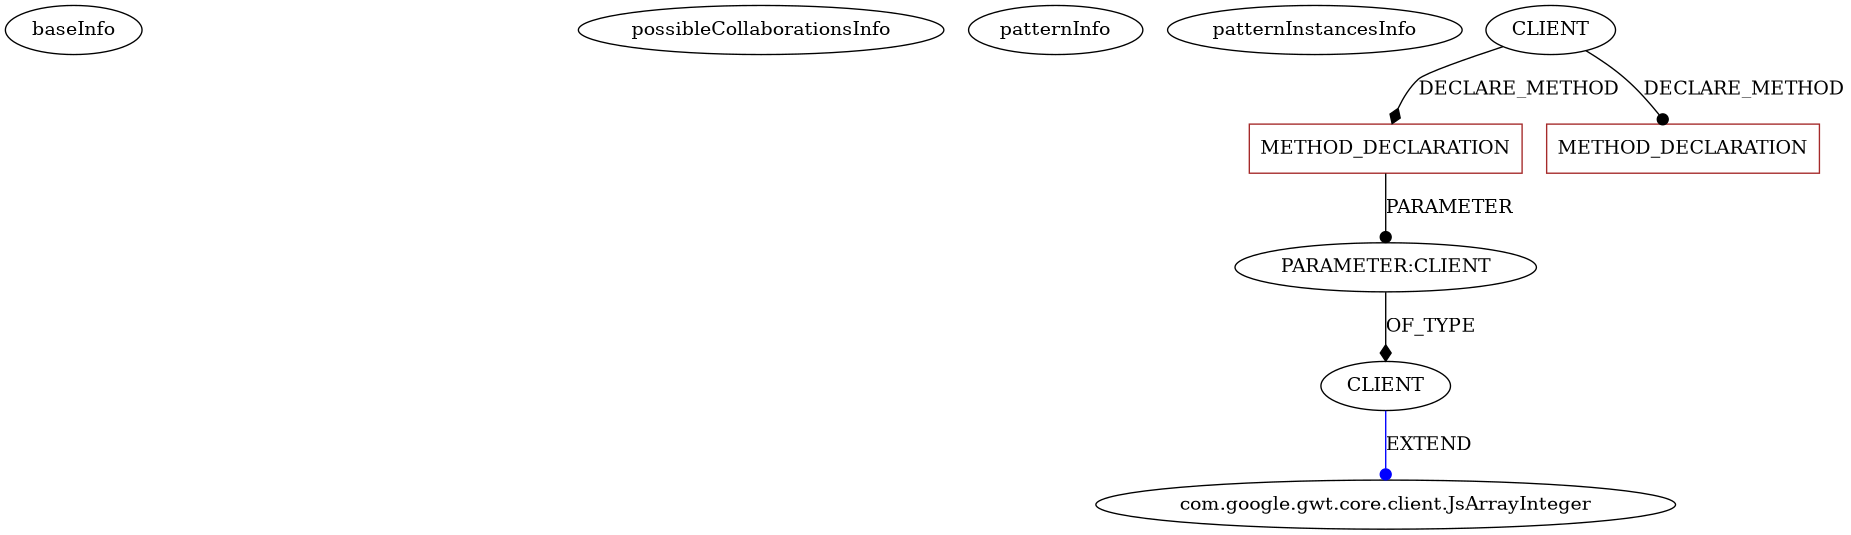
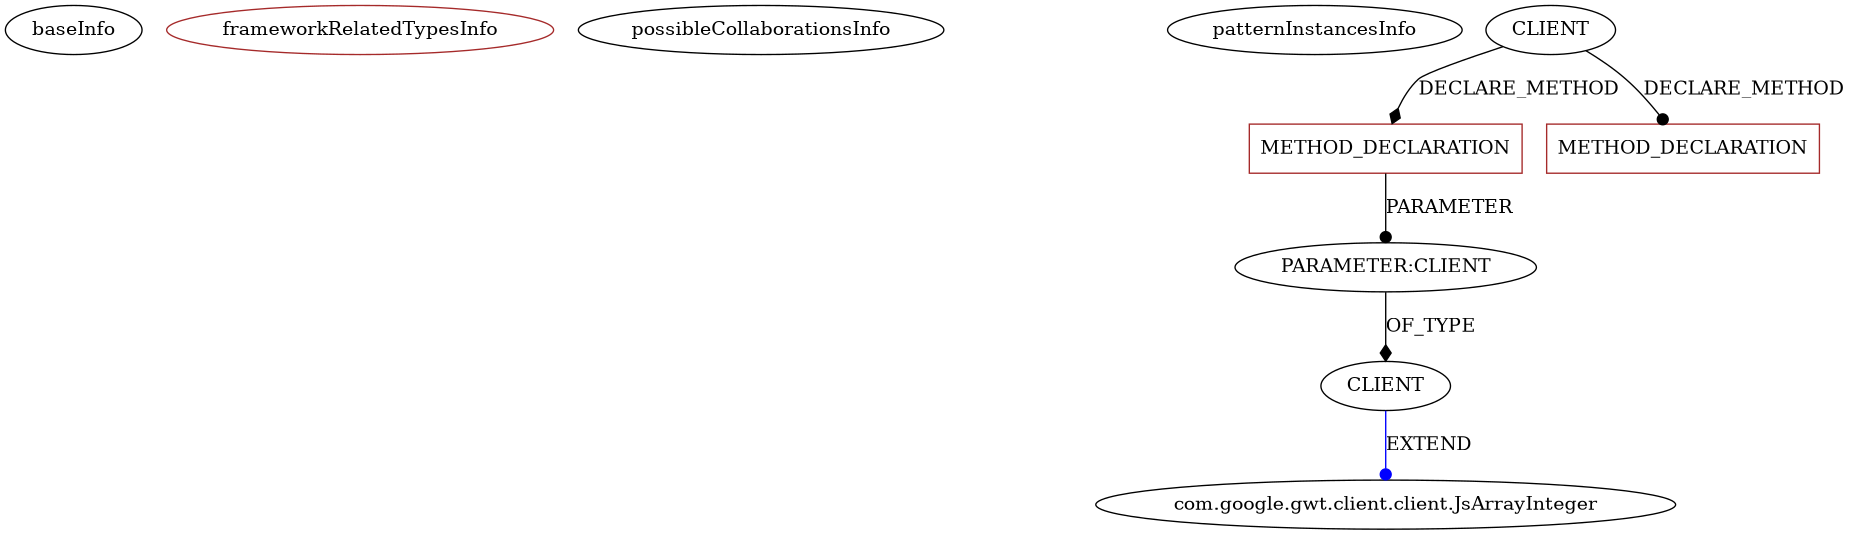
none -> (360, 30)
(1056, 30) -> none
(1386, 505) -> (1386, 505)
